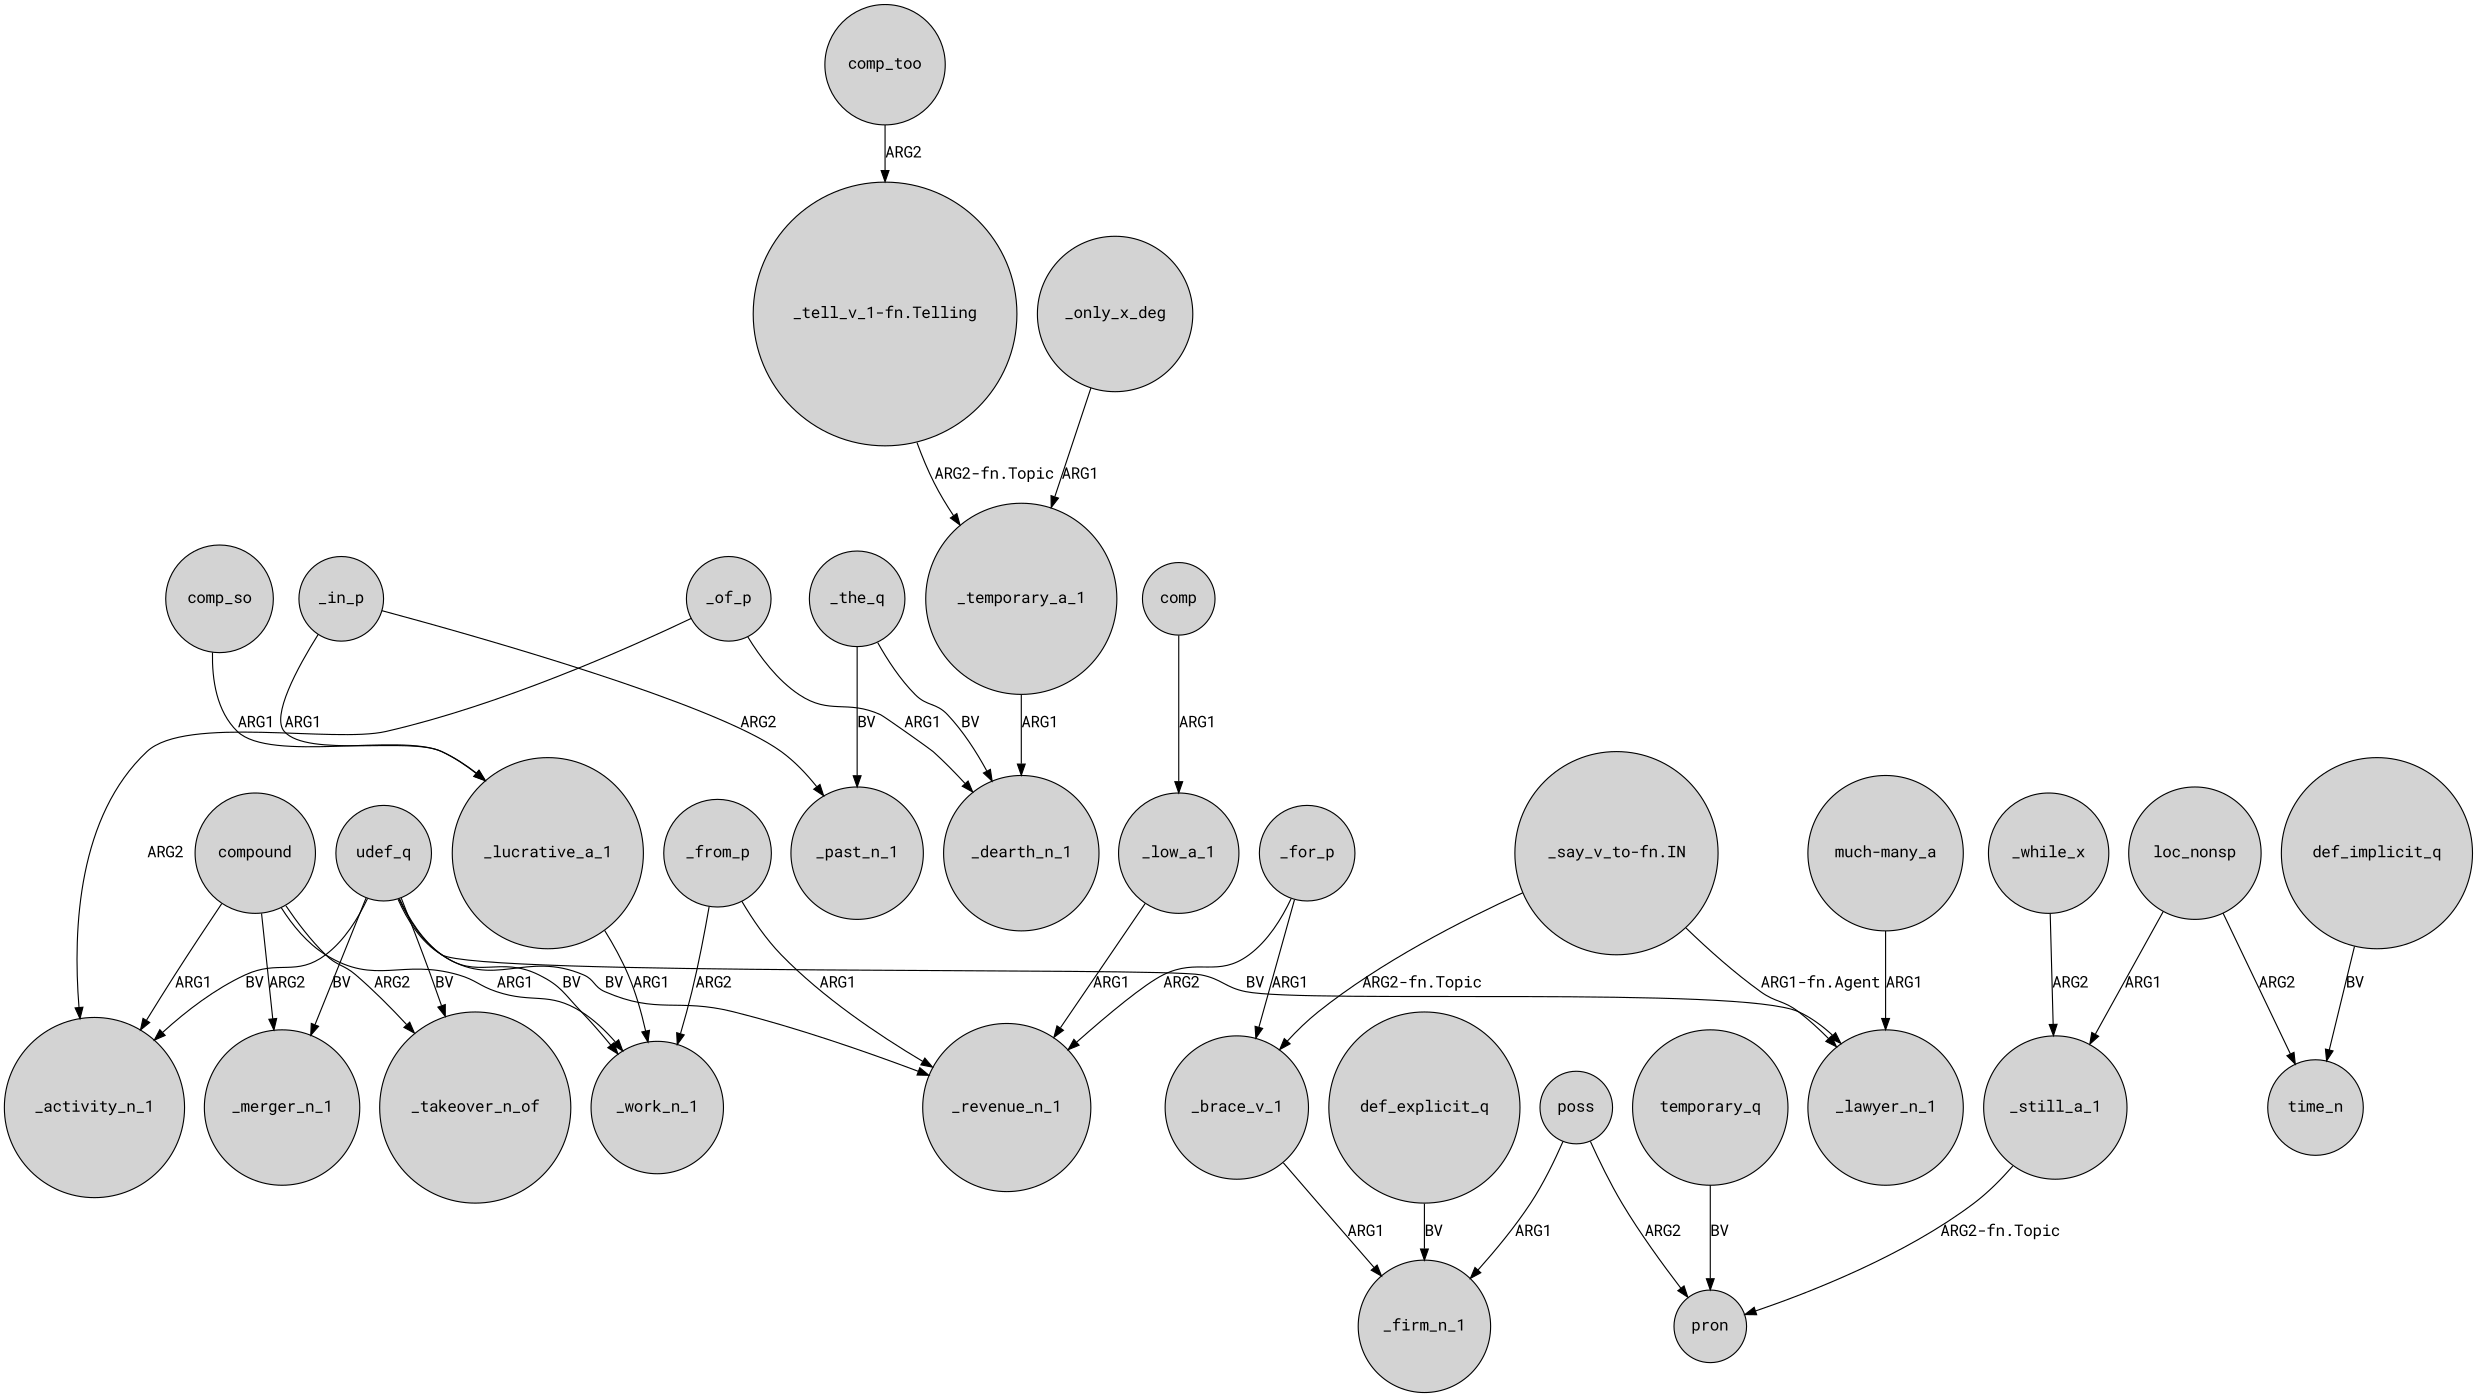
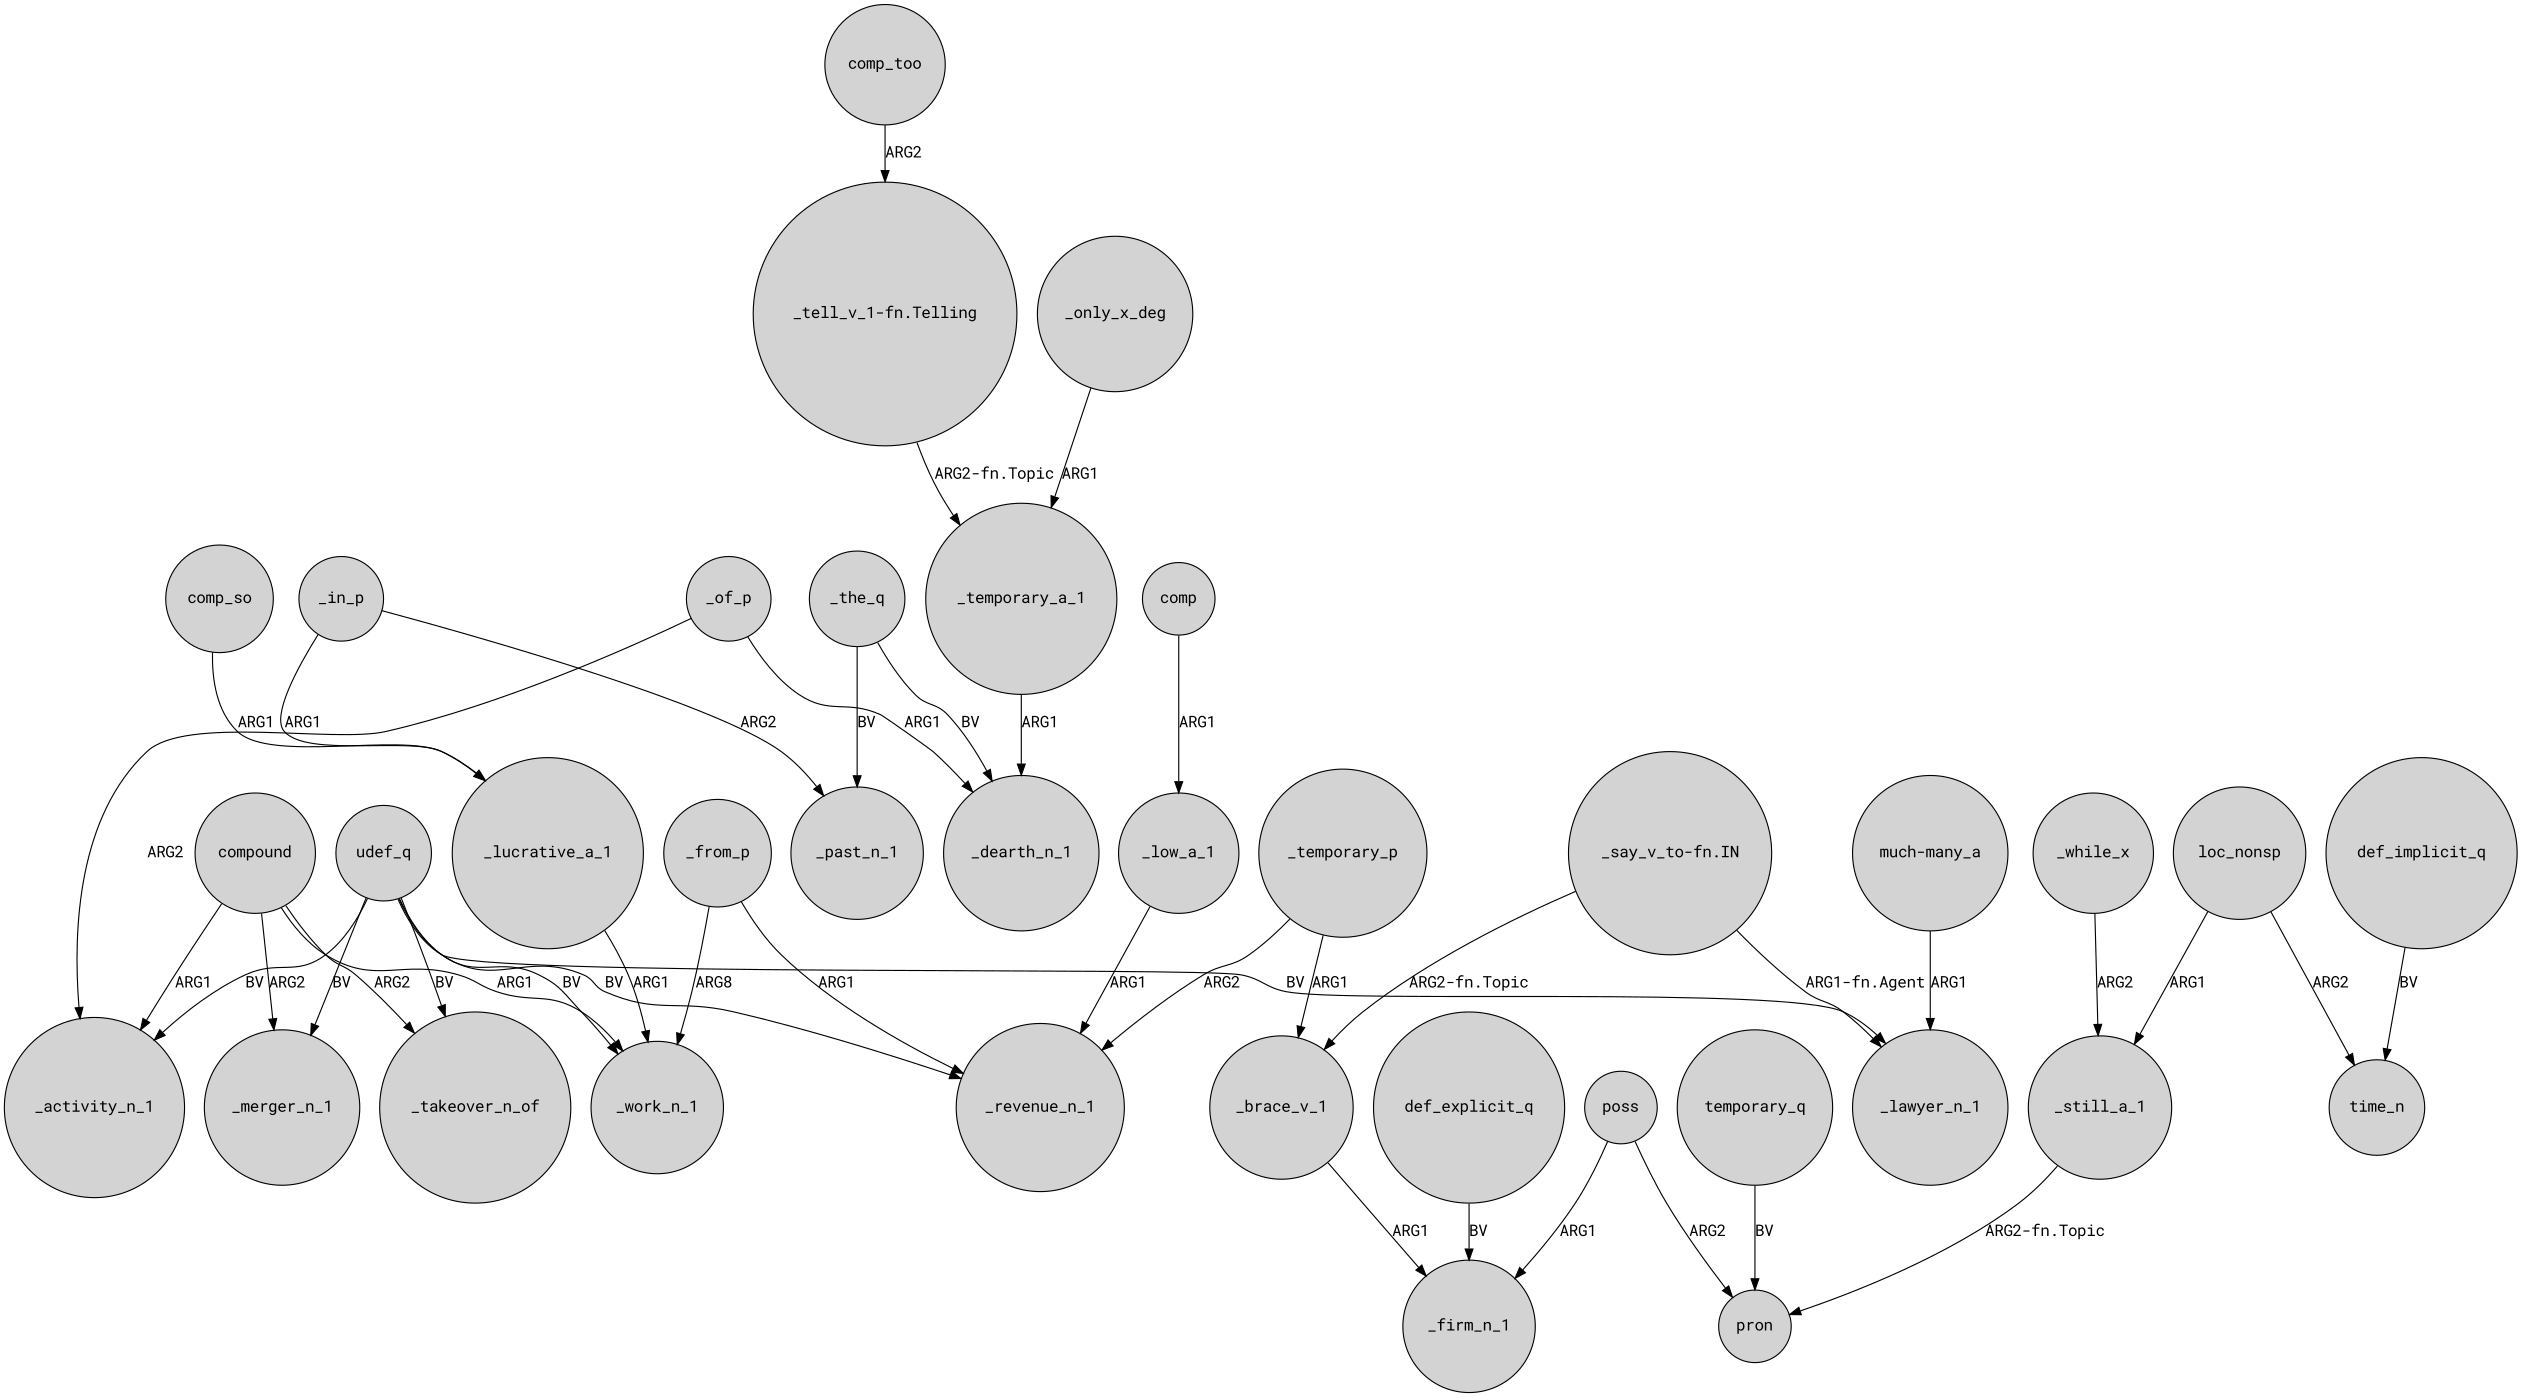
(1307, 853) -> (1343, 853)
(714, 983) -> (714, 983)
